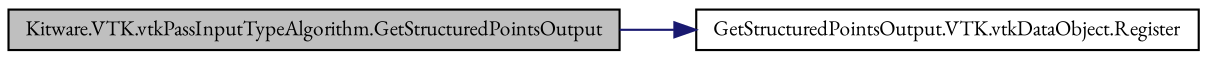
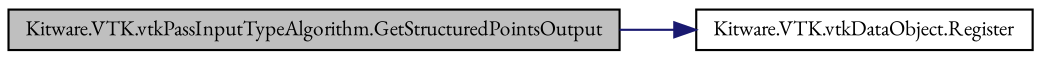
(947, 30) -> (864, 30)
